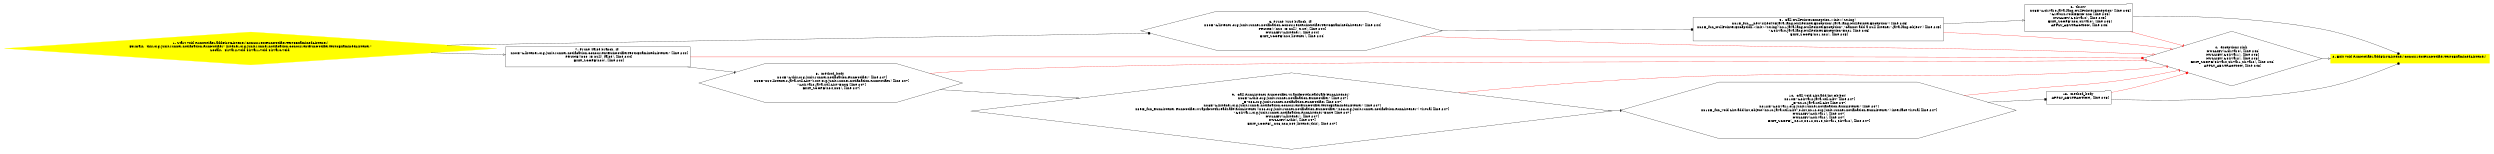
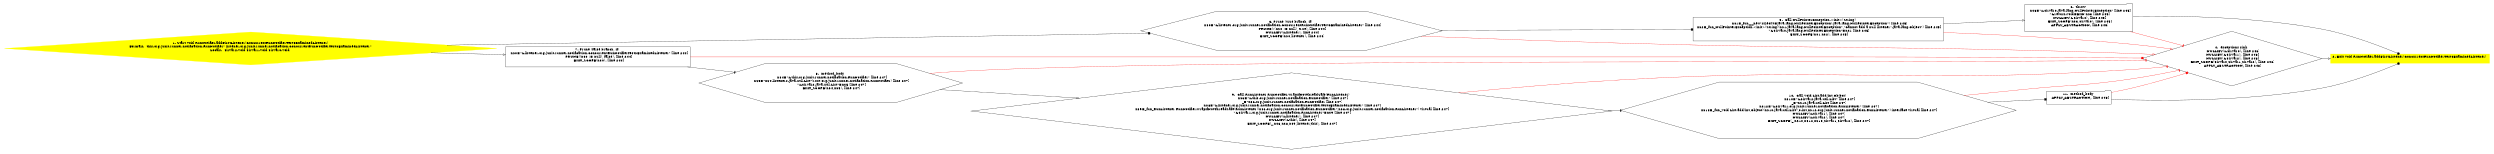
(2079, 98) -> (2079, 98)
